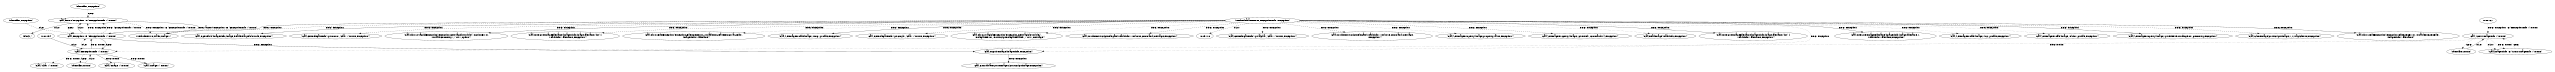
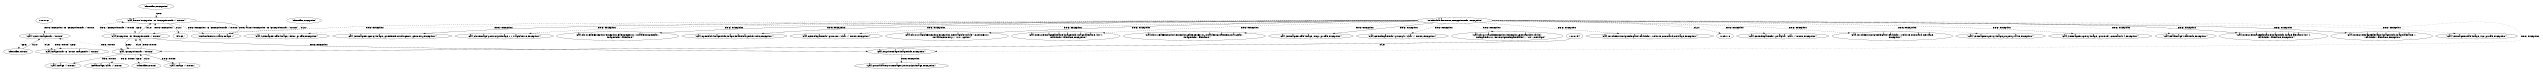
(444, 23) -> none
(47, 66) -> (107, 66)
